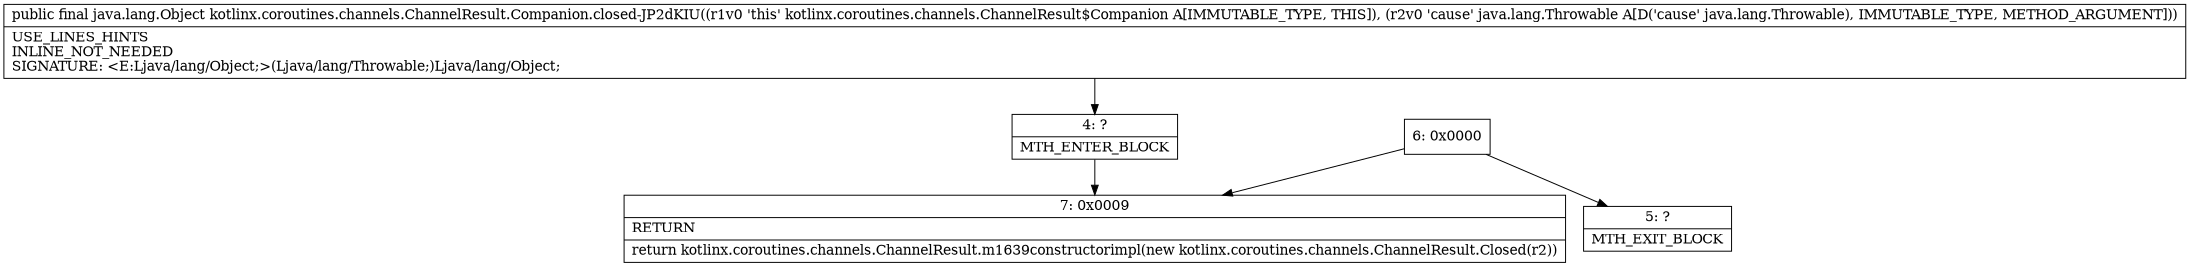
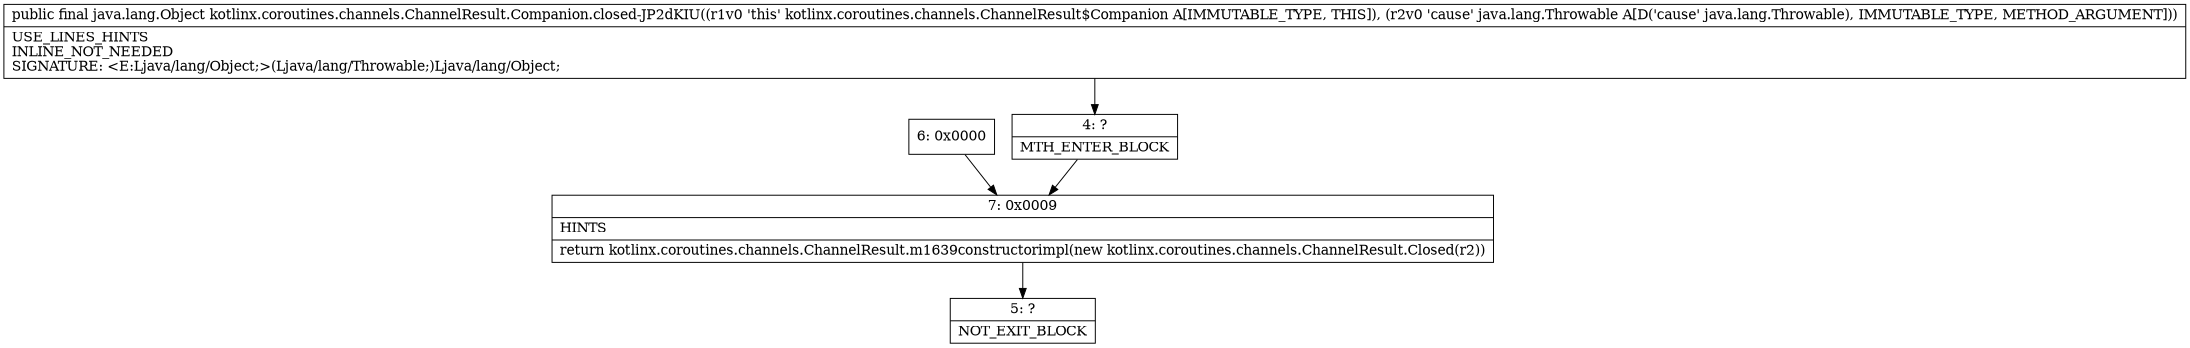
(1542, 178) -> (1023, 275)
(664, 228) -> (584, 228)
(1658, 240) -> (1023, 332)
